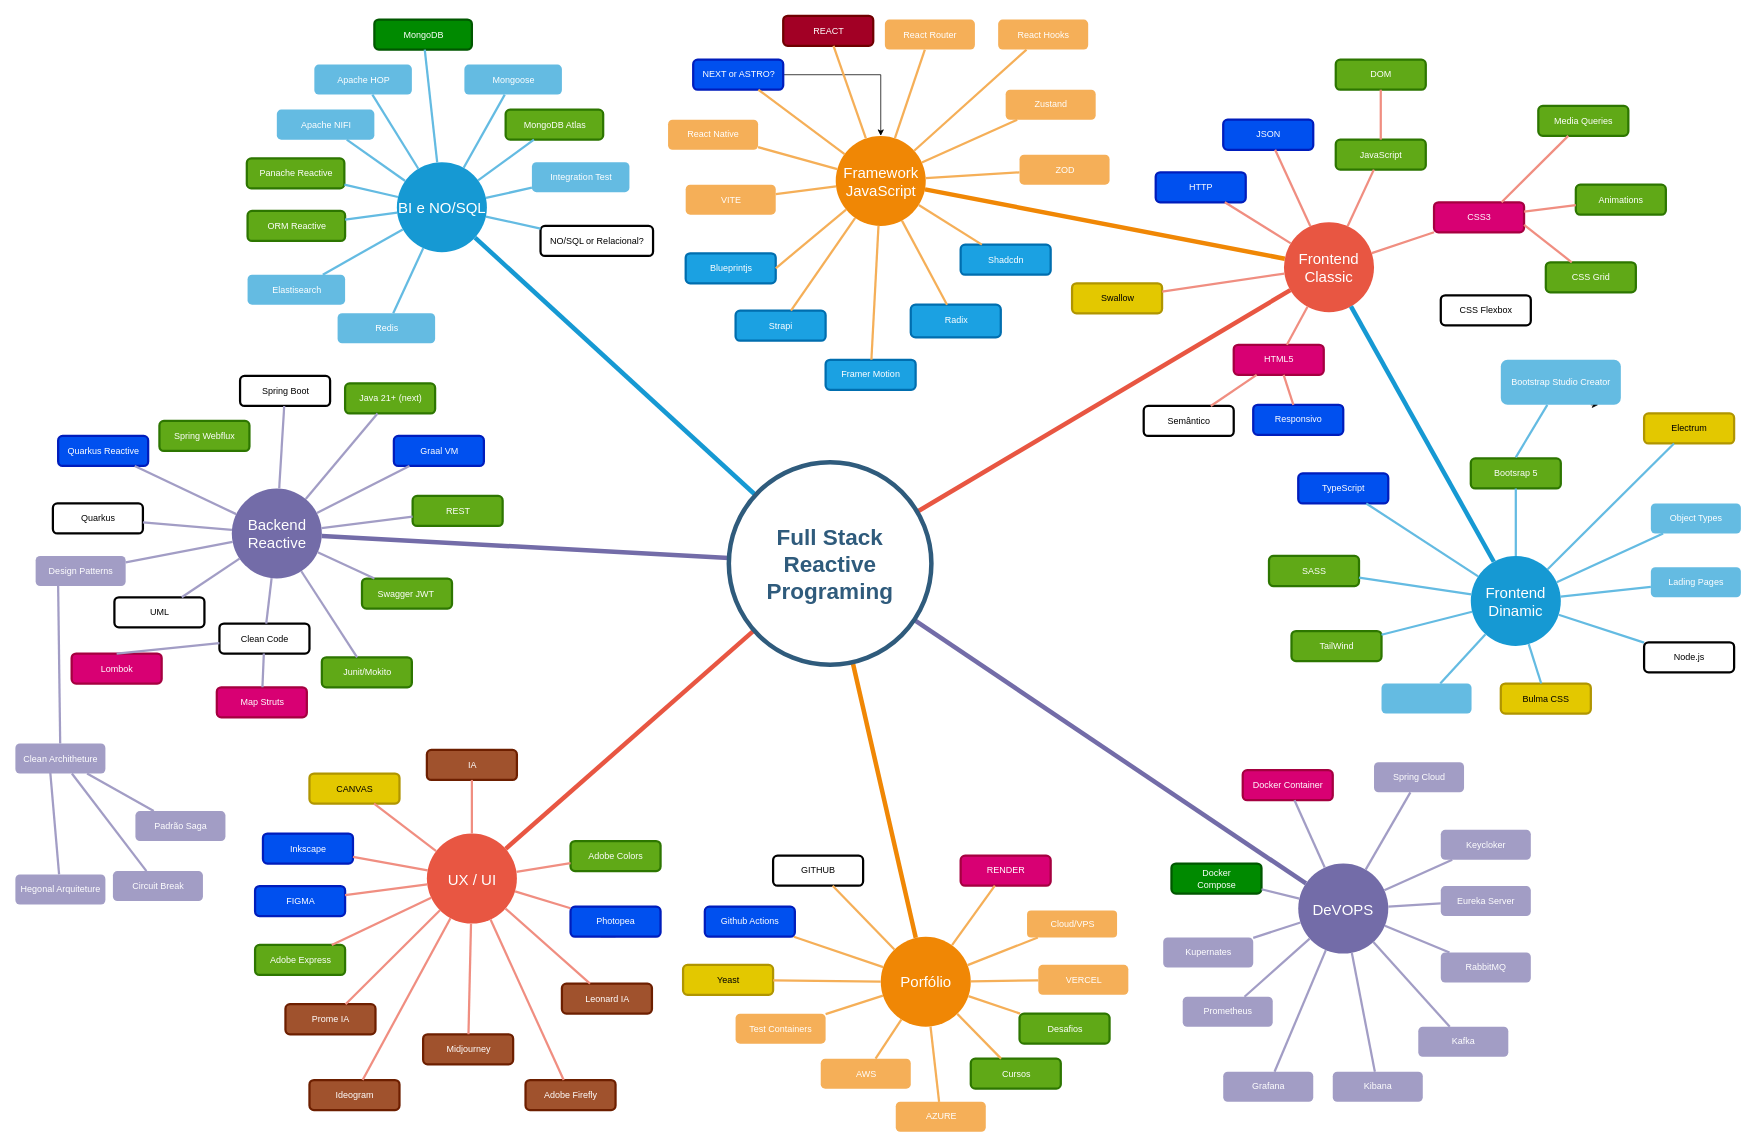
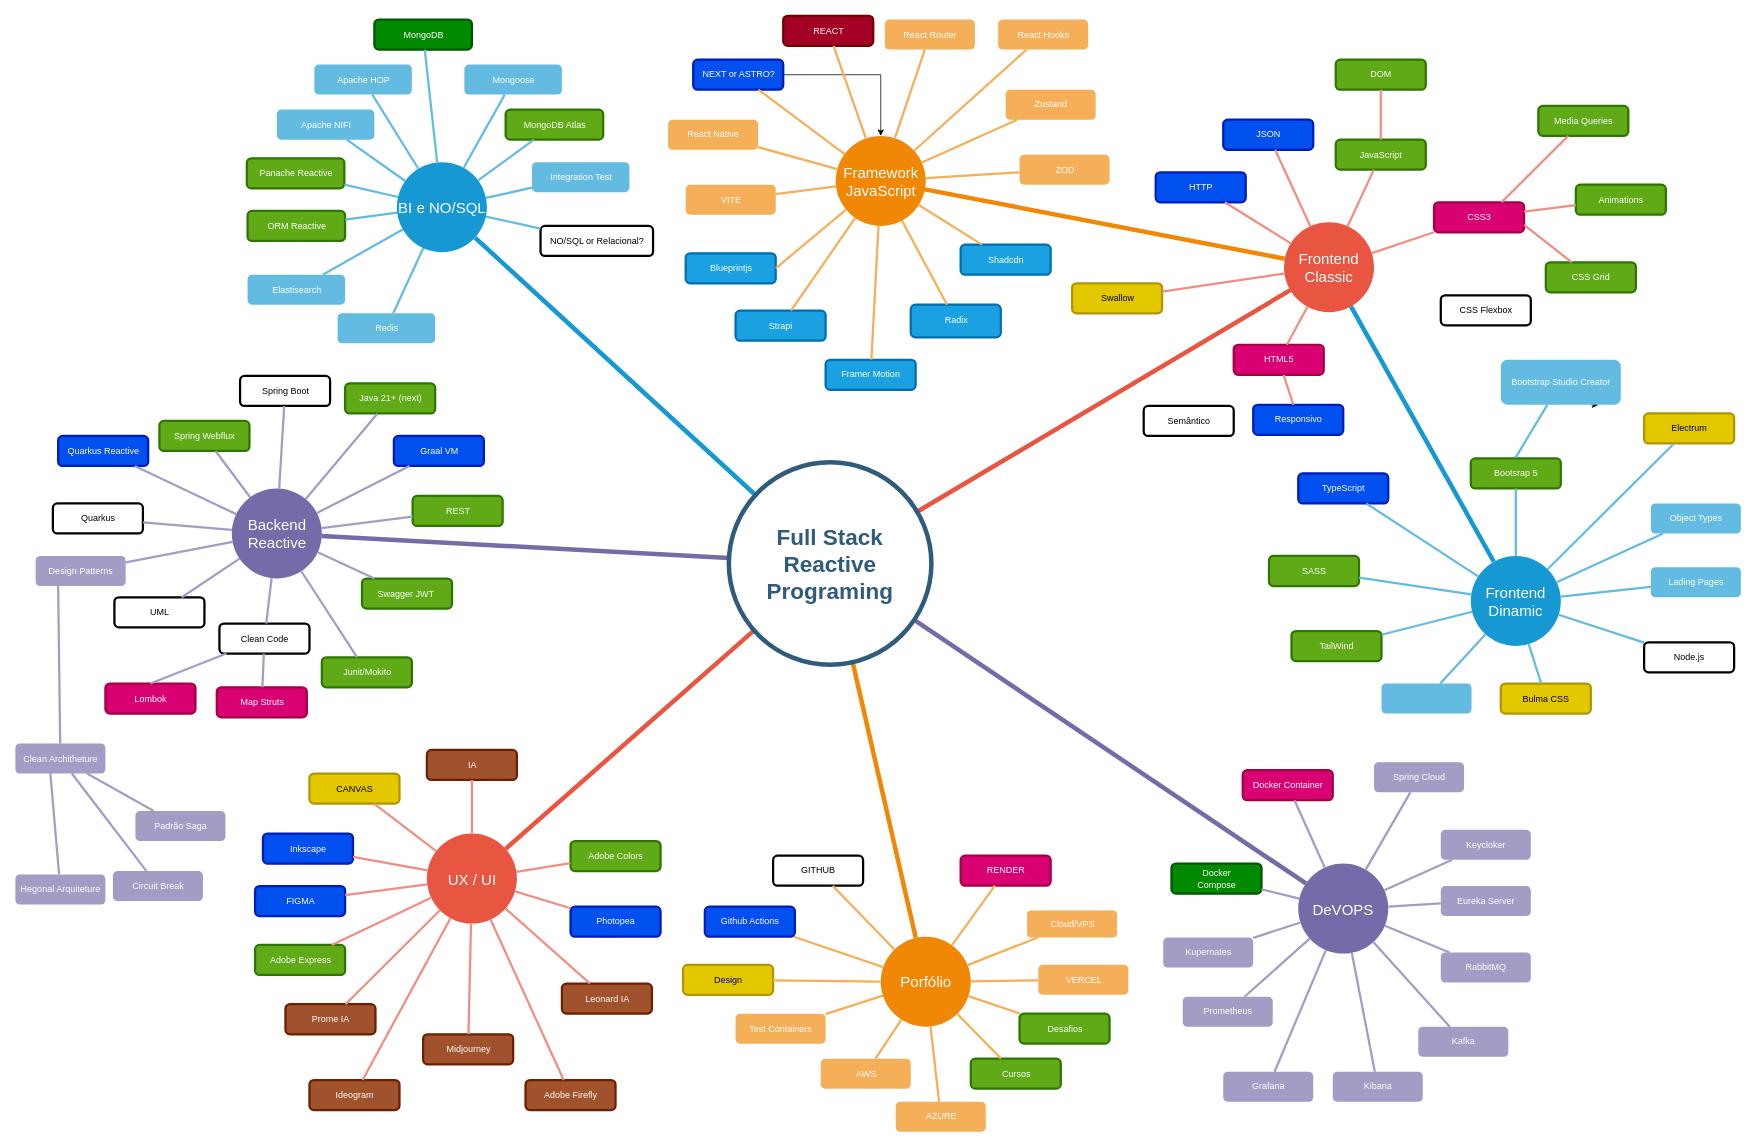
(1234, 390) -> none
none -> (217, 452)
(117, 668) -> (150, 698)
(728, 980) -> (728, 980)
